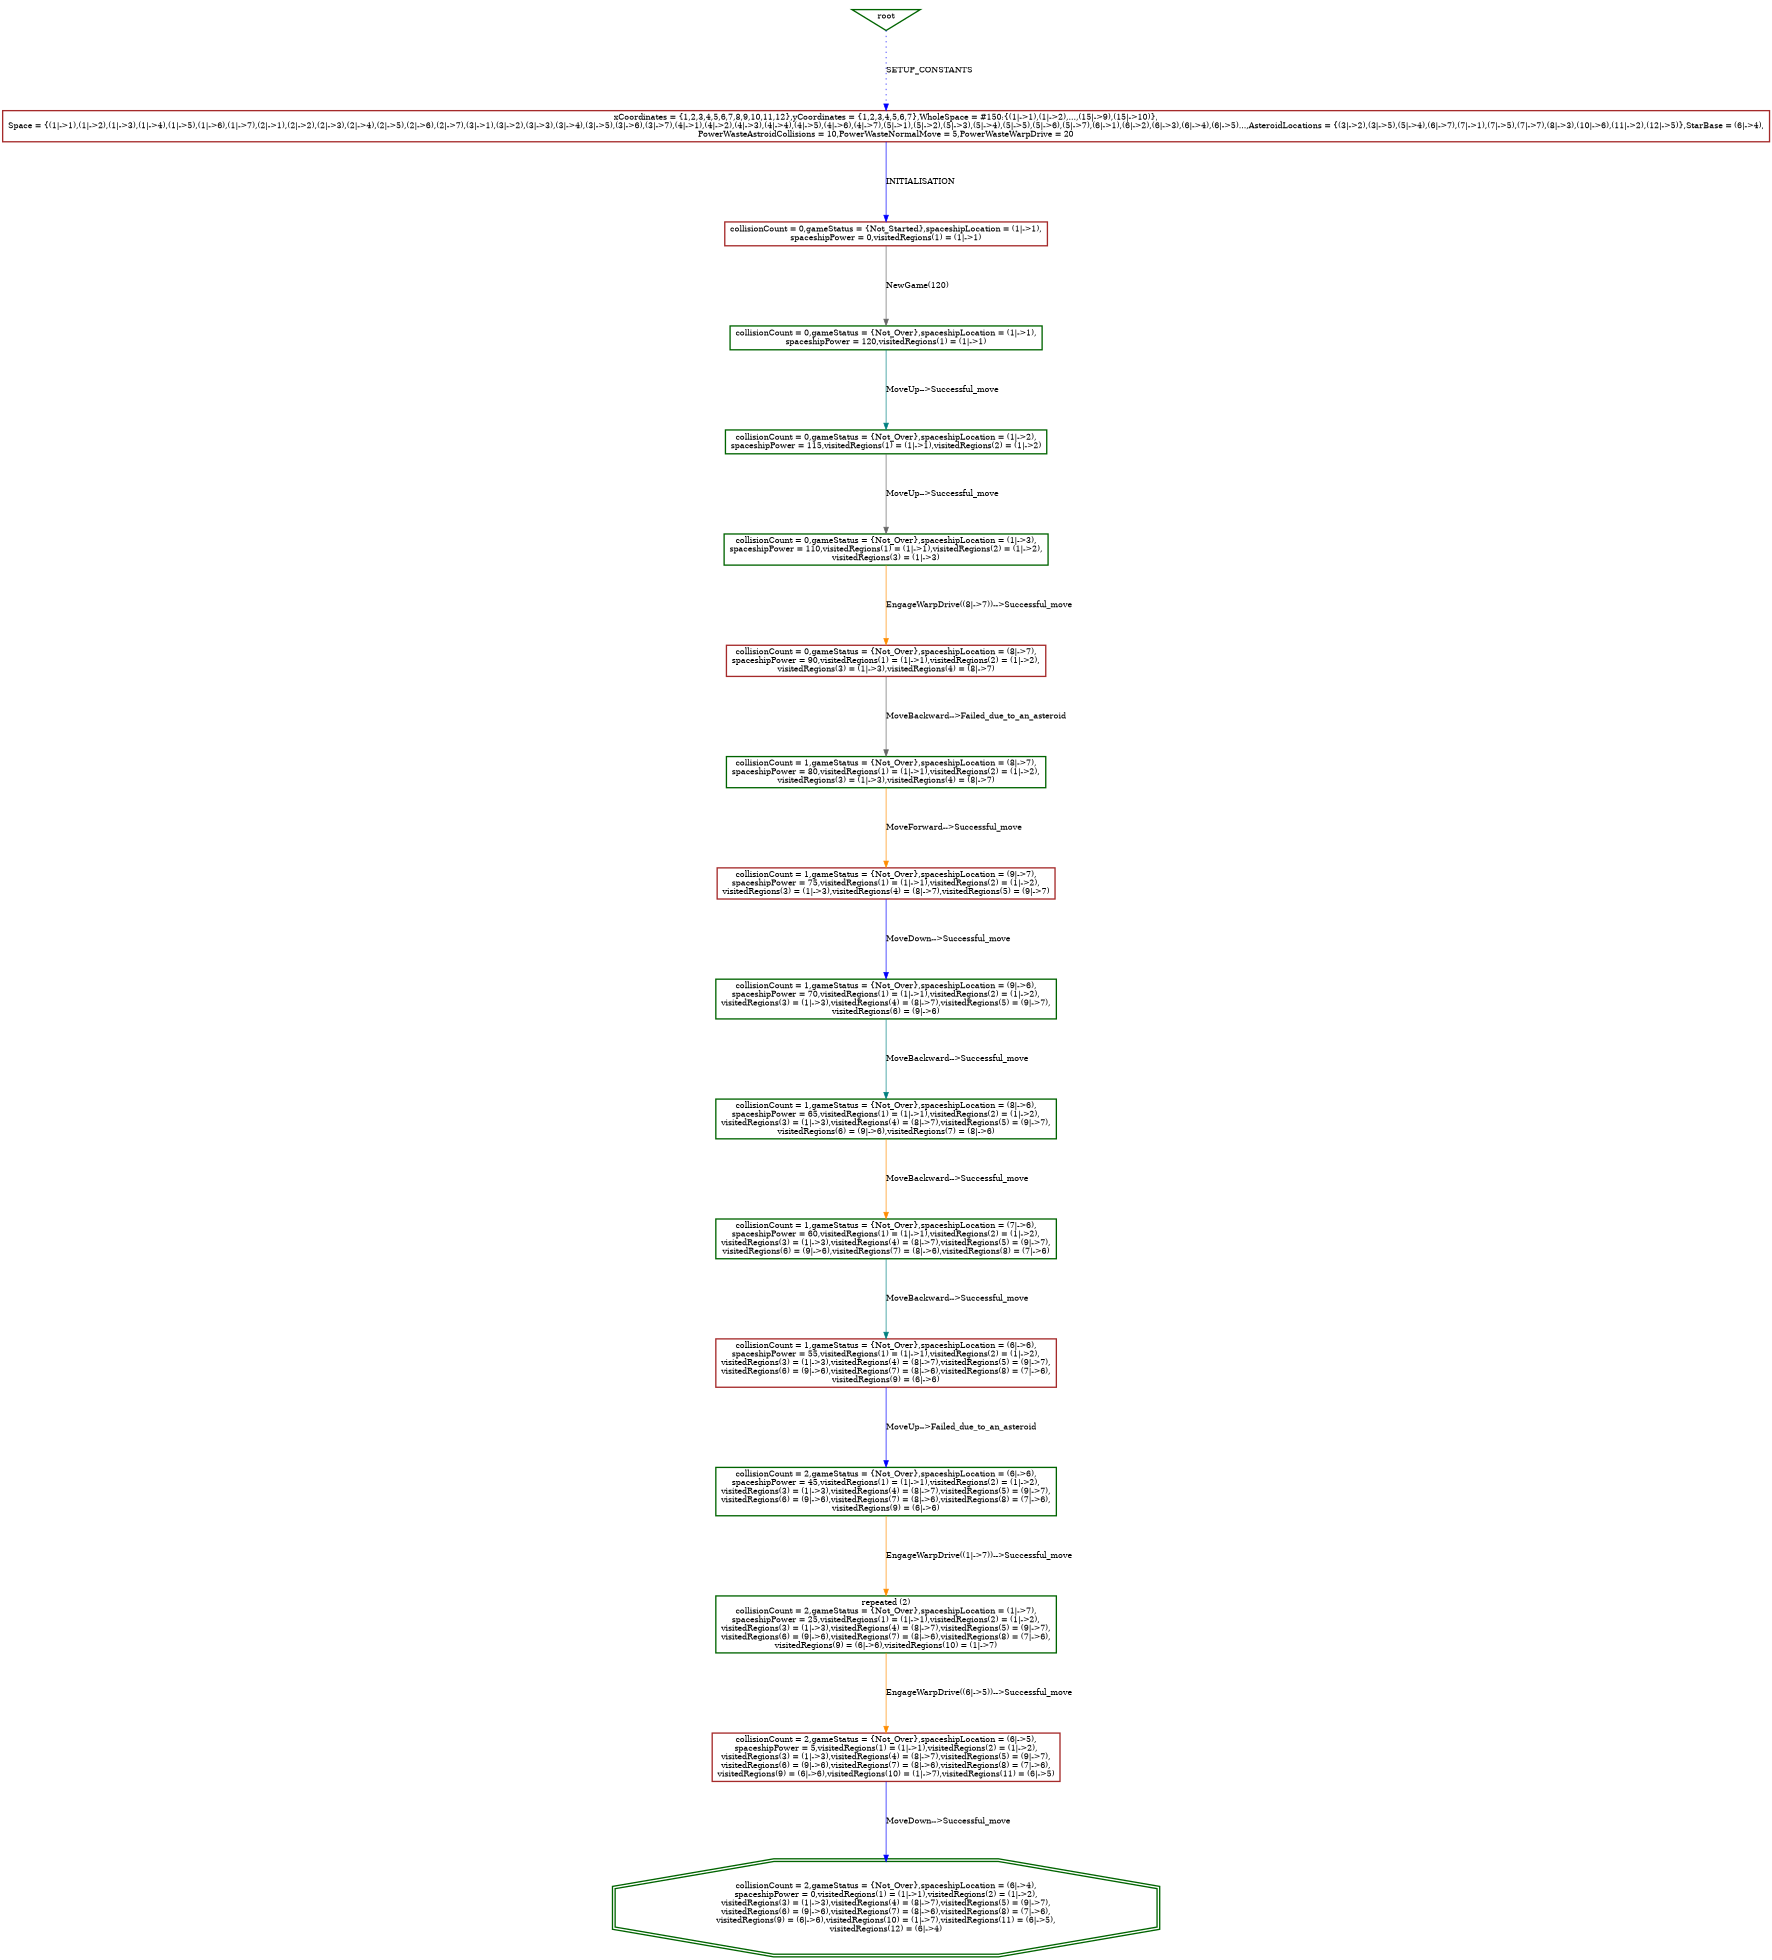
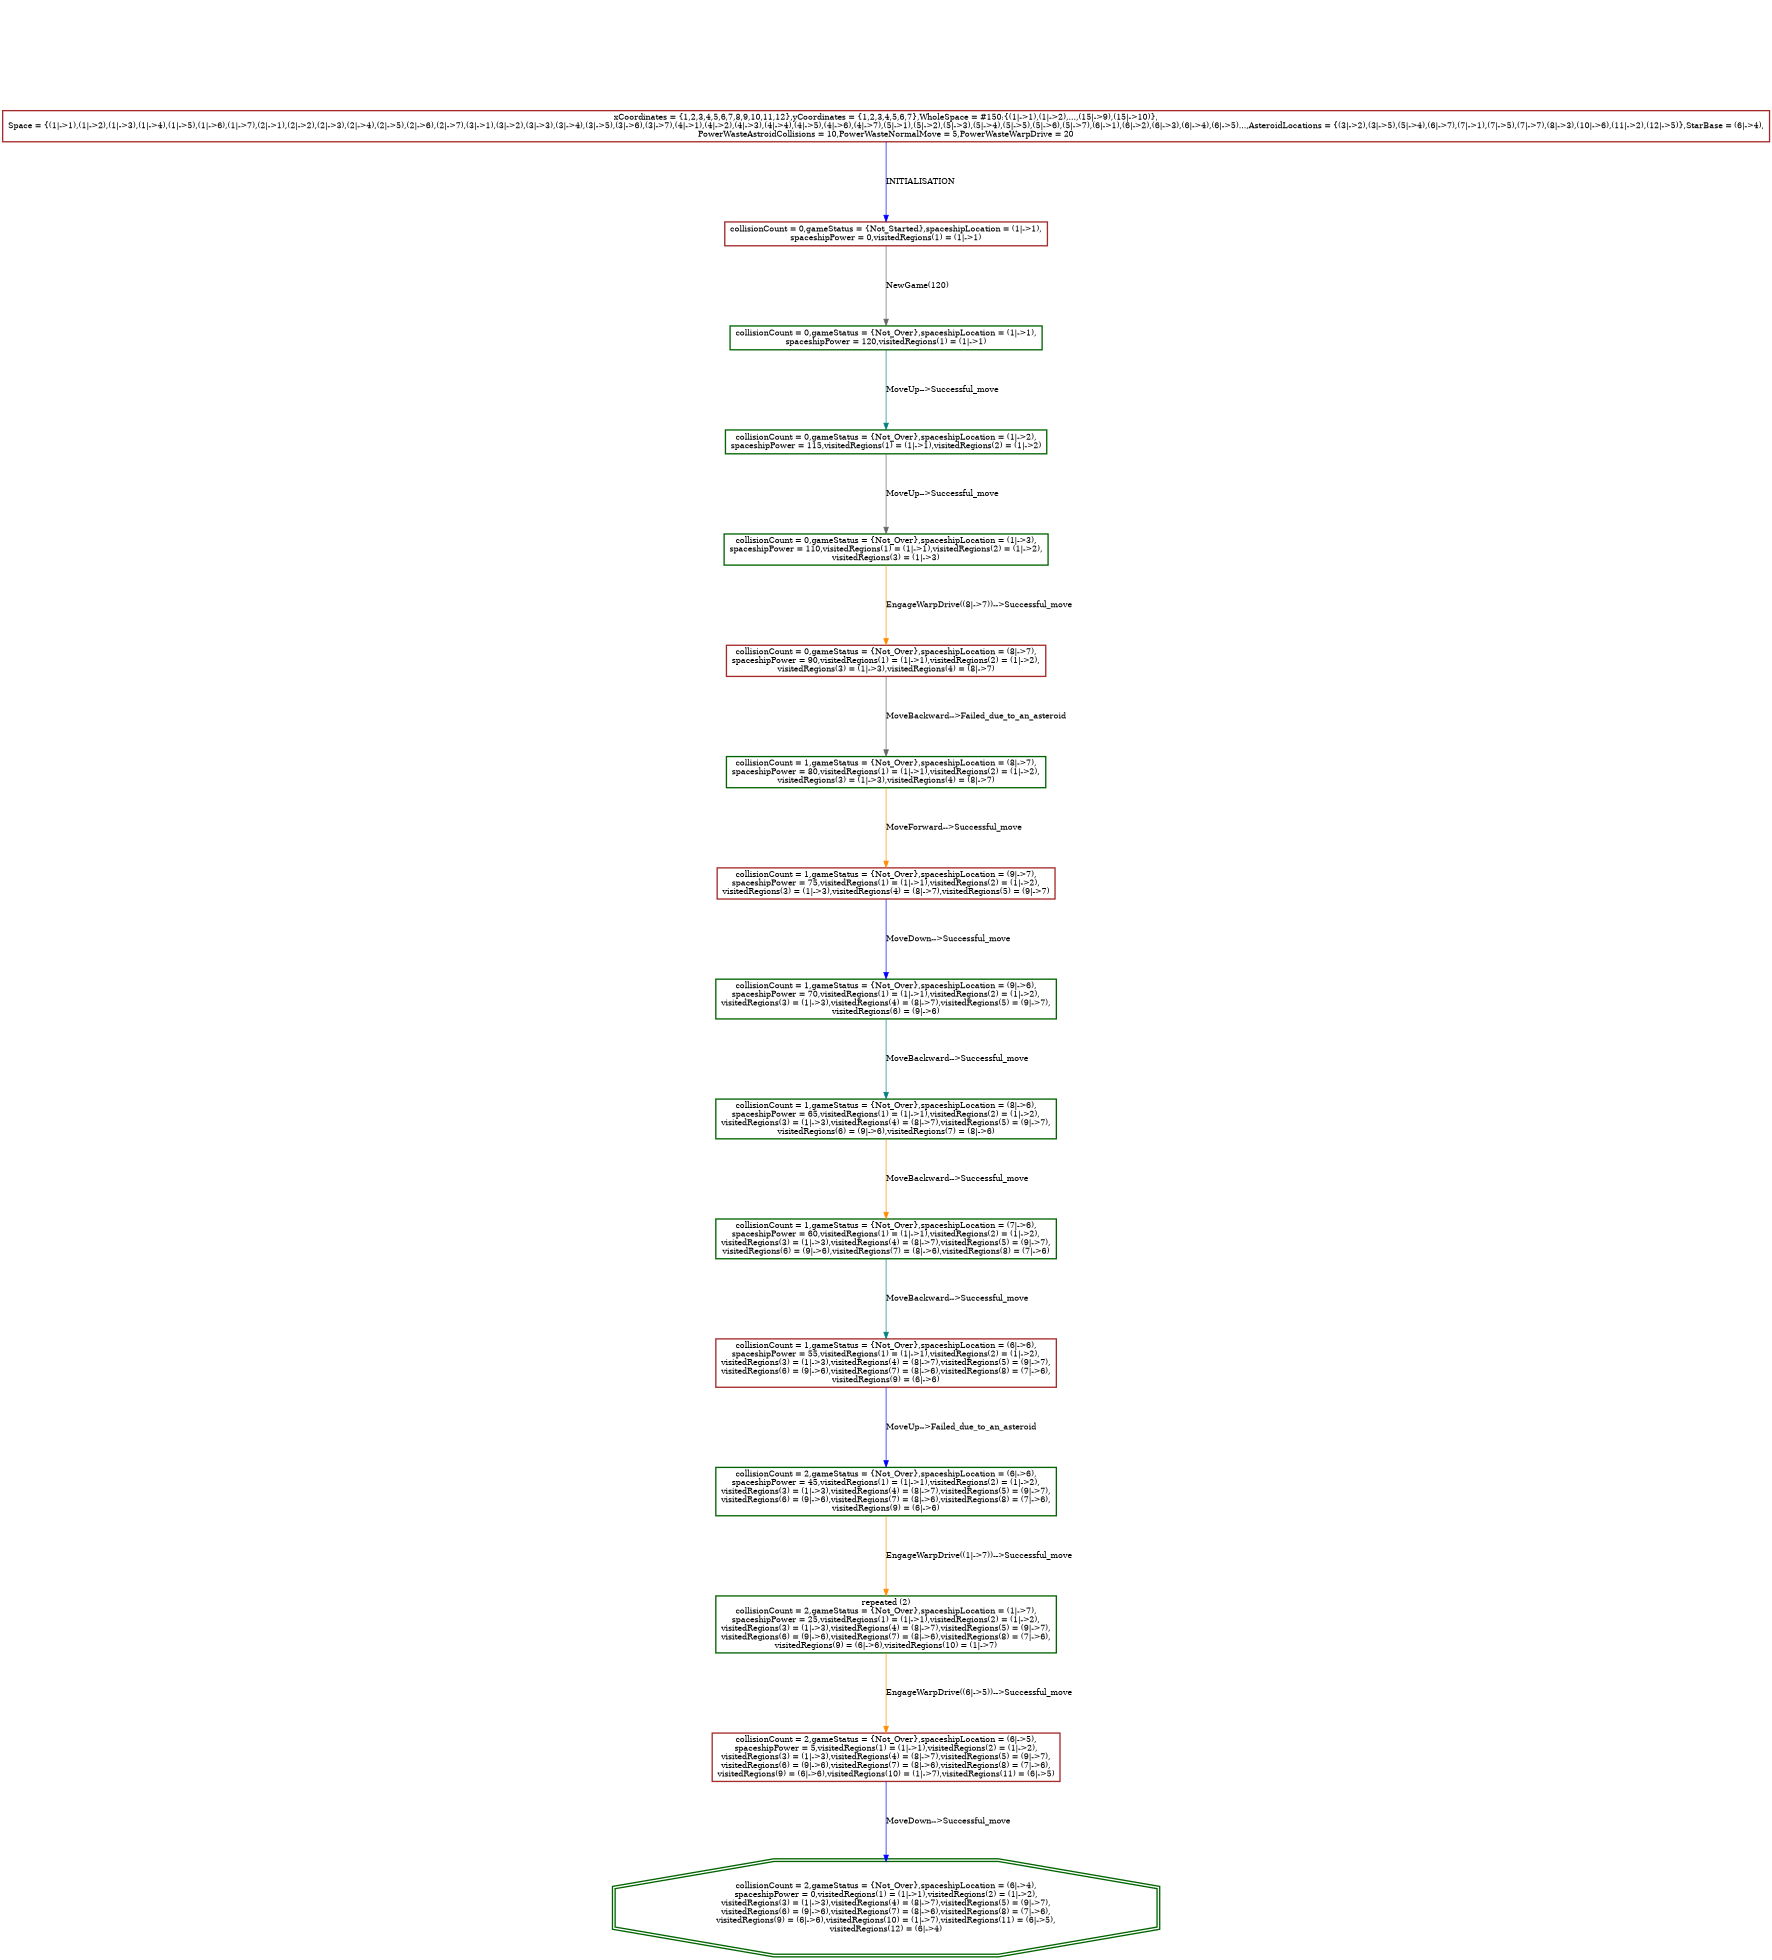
(886, 17) -> none
